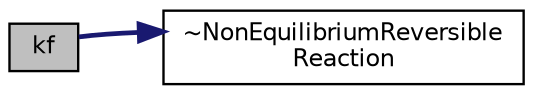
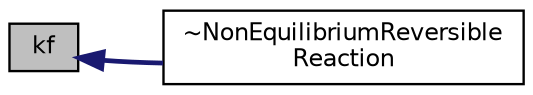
(109, 34) -> (133, 62)
